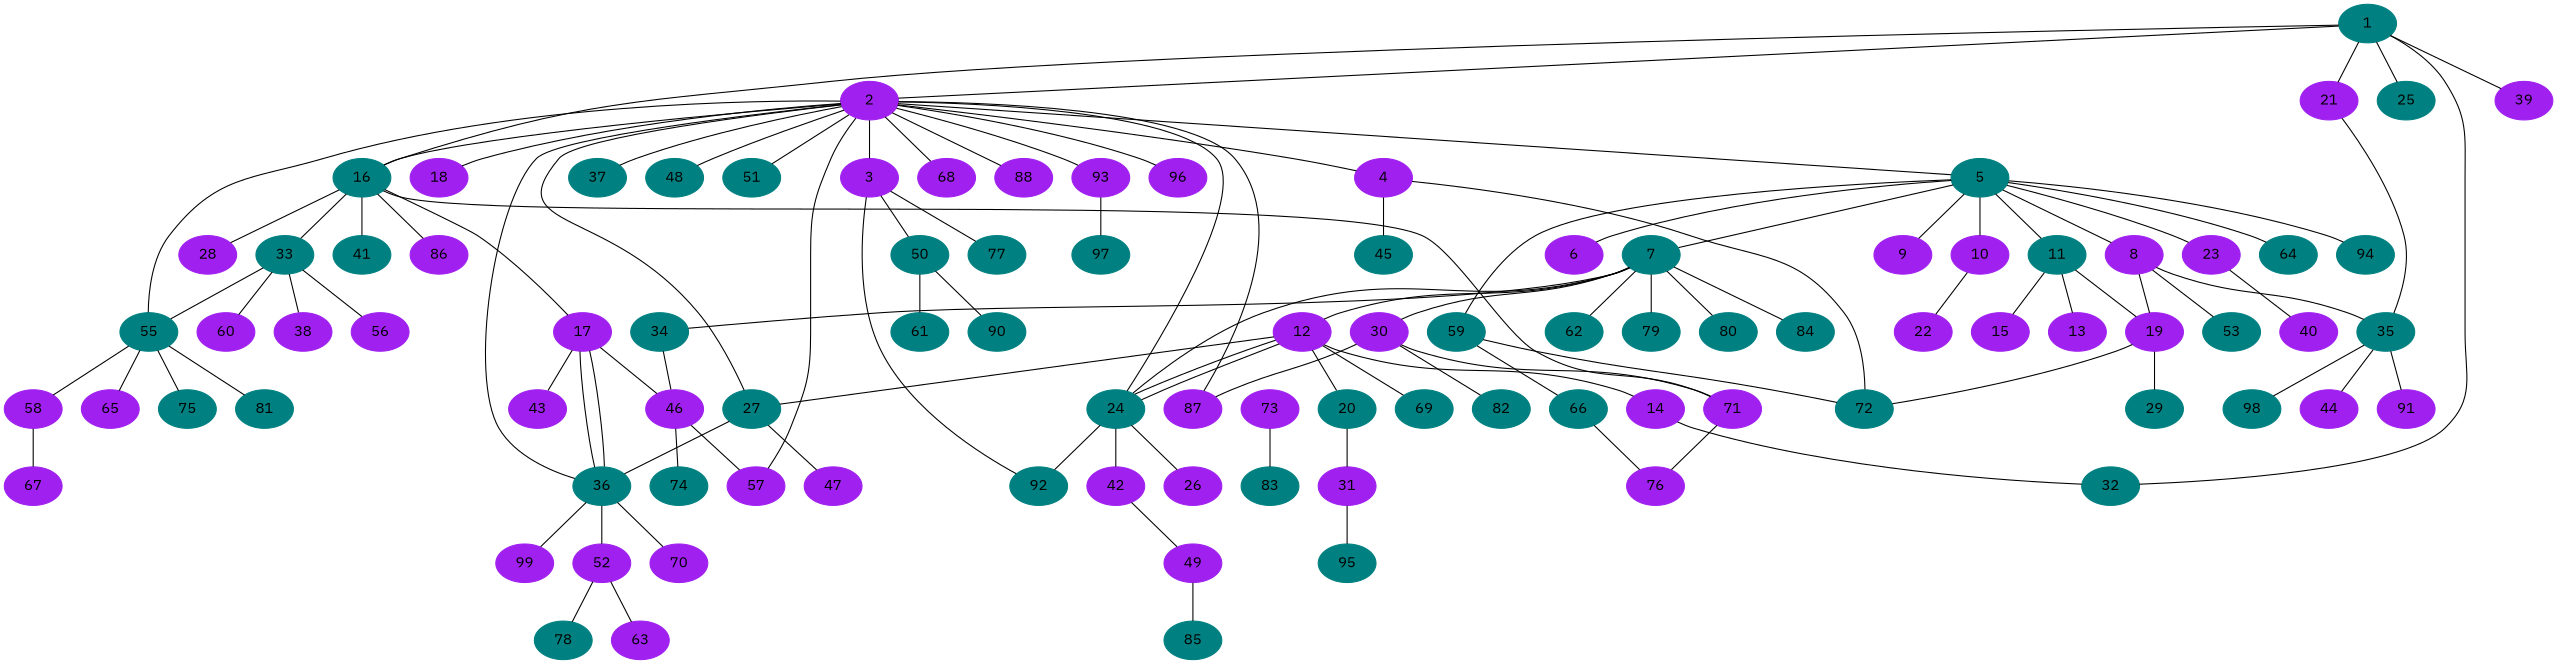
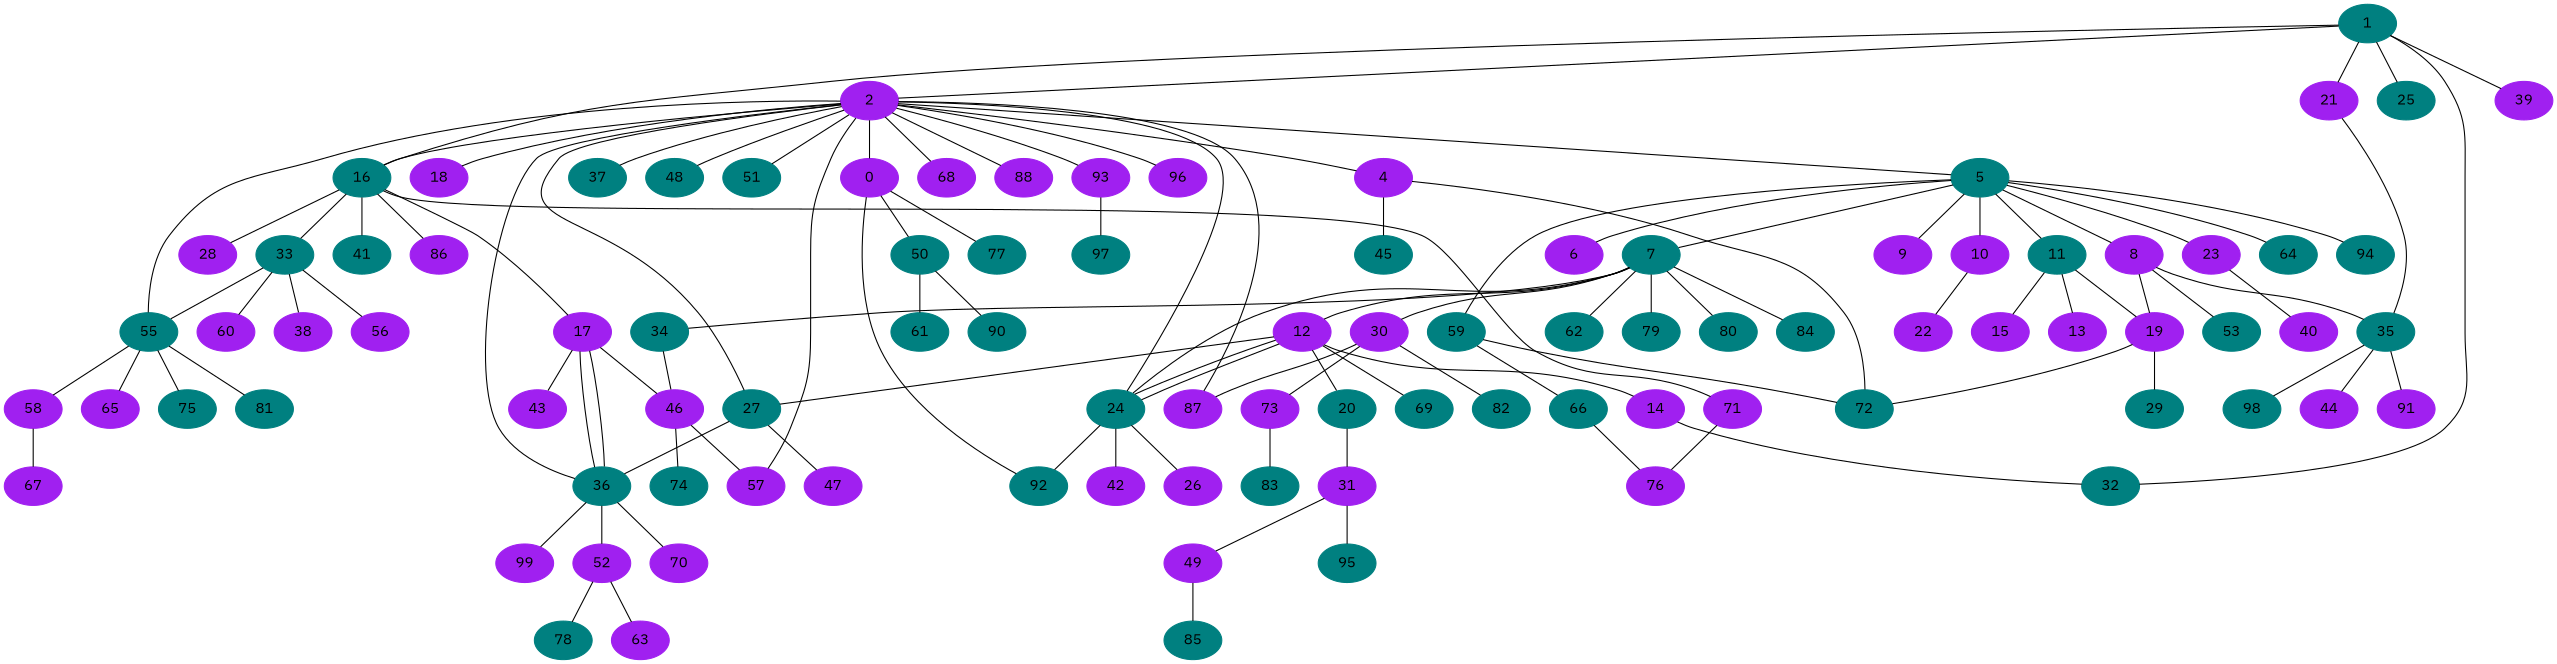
(870, 178) -> (870, 178)
(1556, 371) -> (1319, 374)
(1154, 525) -> (1270, 525)
